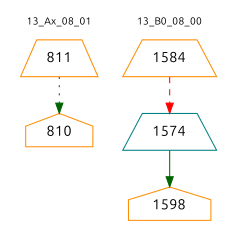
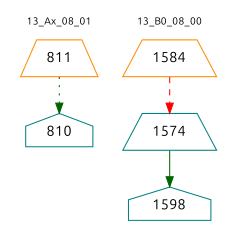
(59, 132) -> (59, 132)
(170, 205) -> (170, 205)
